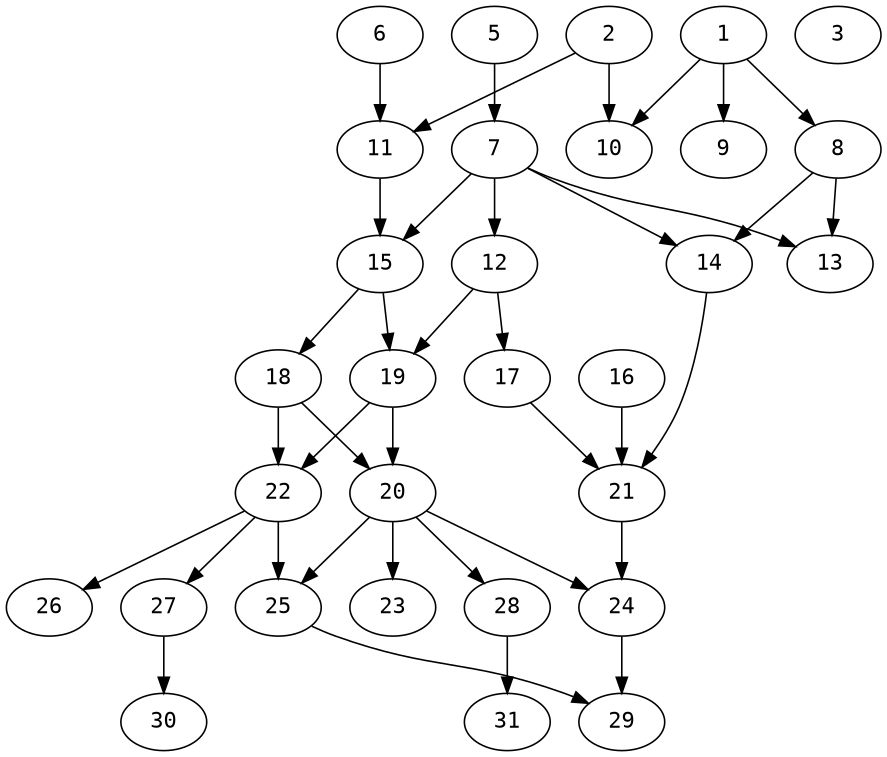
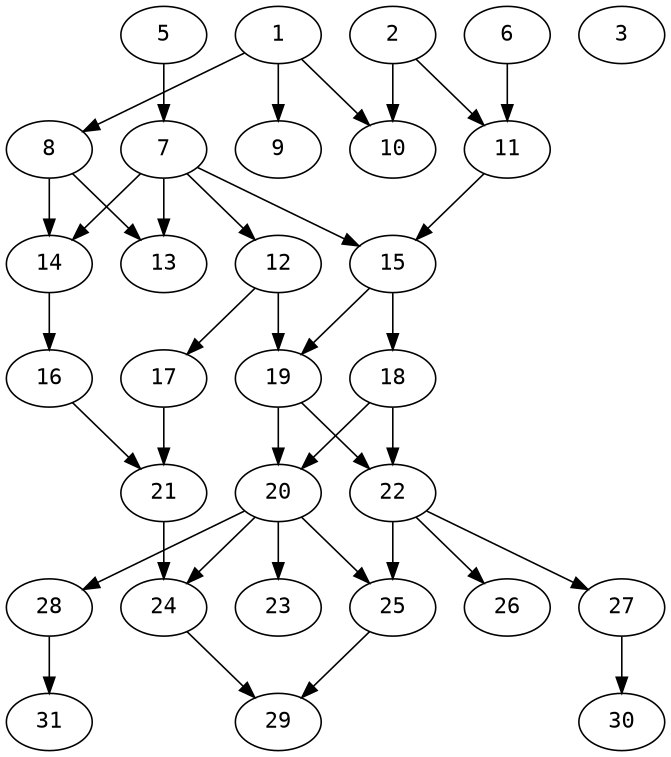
(690, 377) -> (49, 313)
